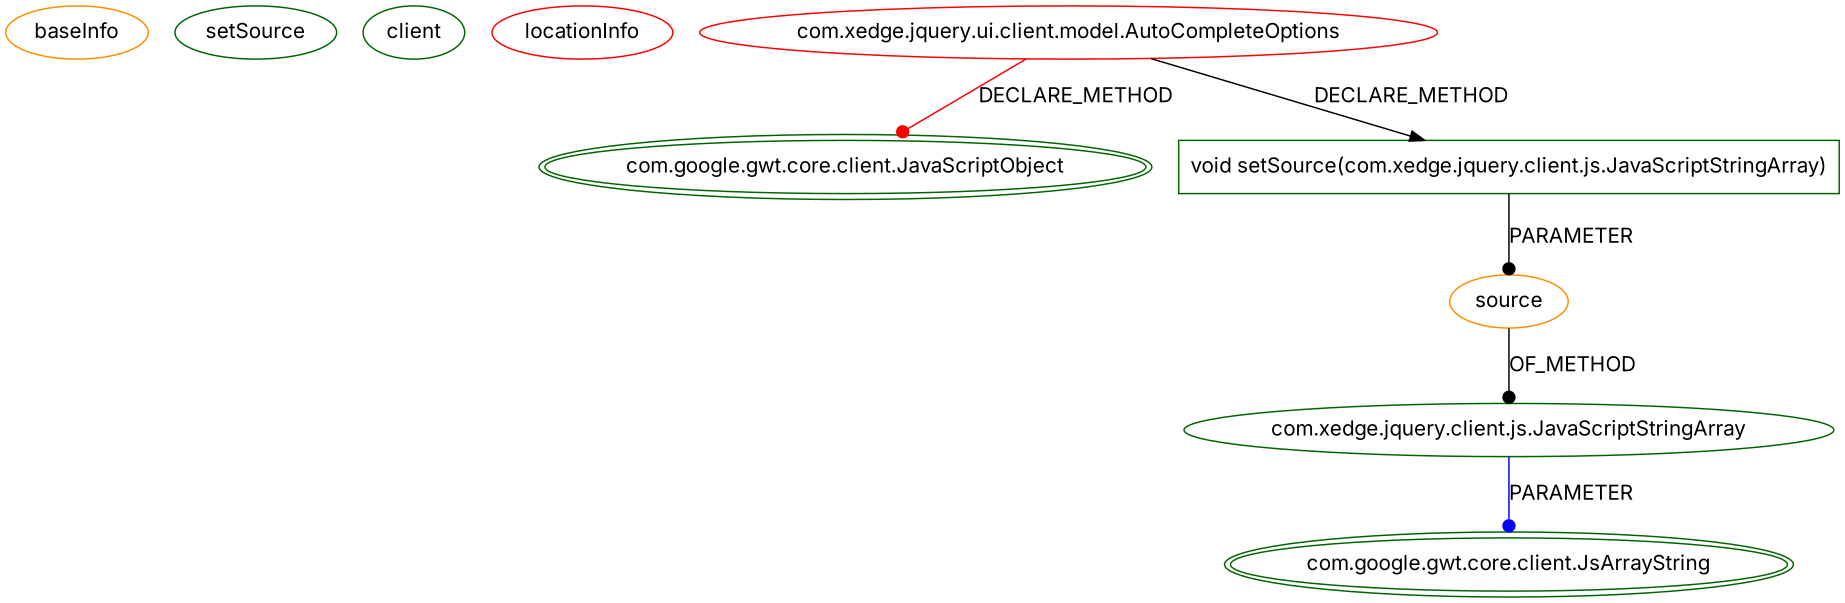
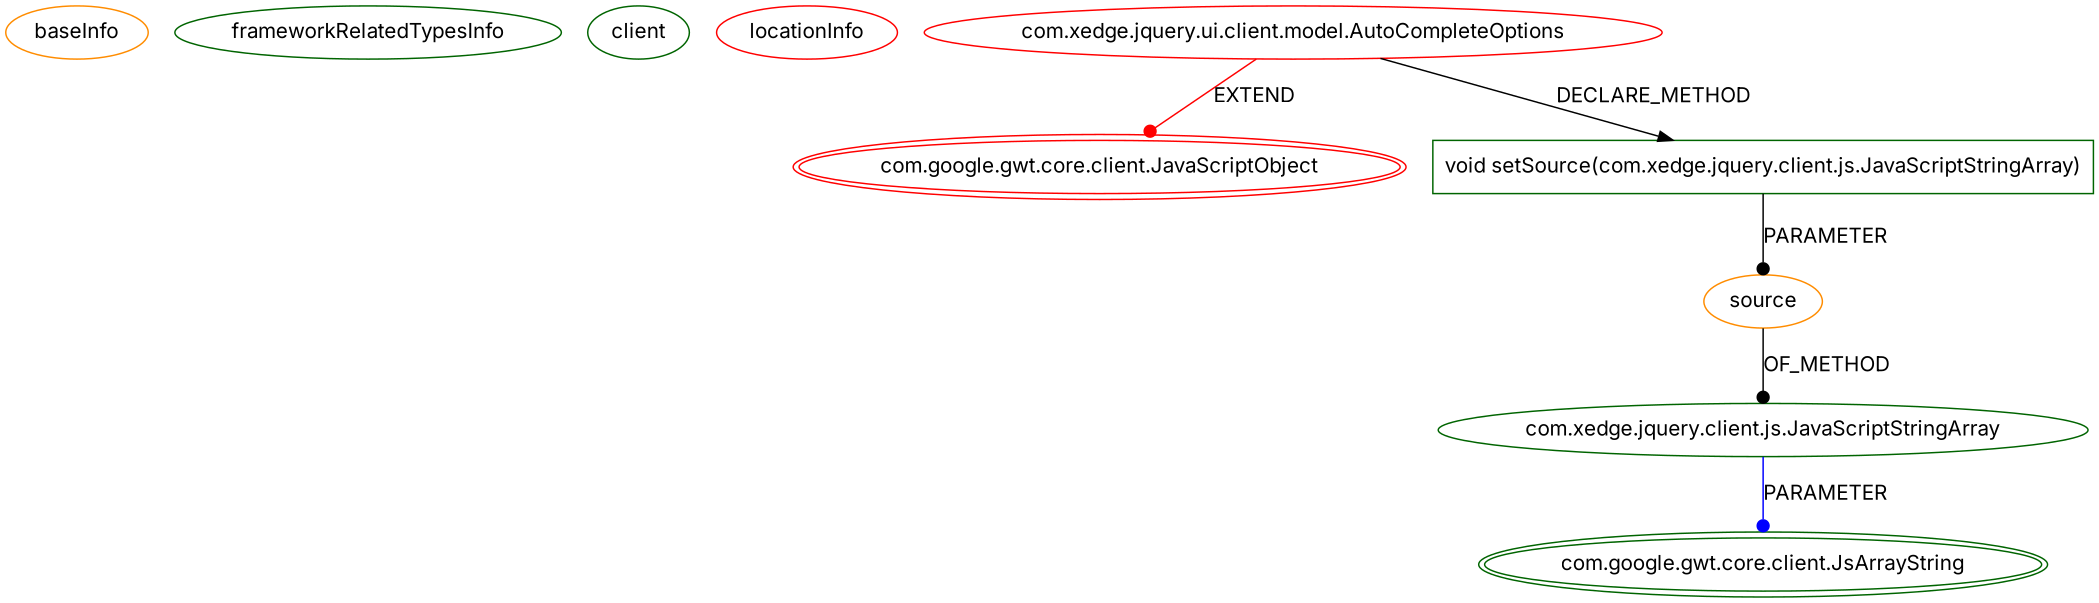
(256, 33) -> (368, 33)
(1076, 97) -> (1254, 97)
(845, 167) -> (1100, 167)
